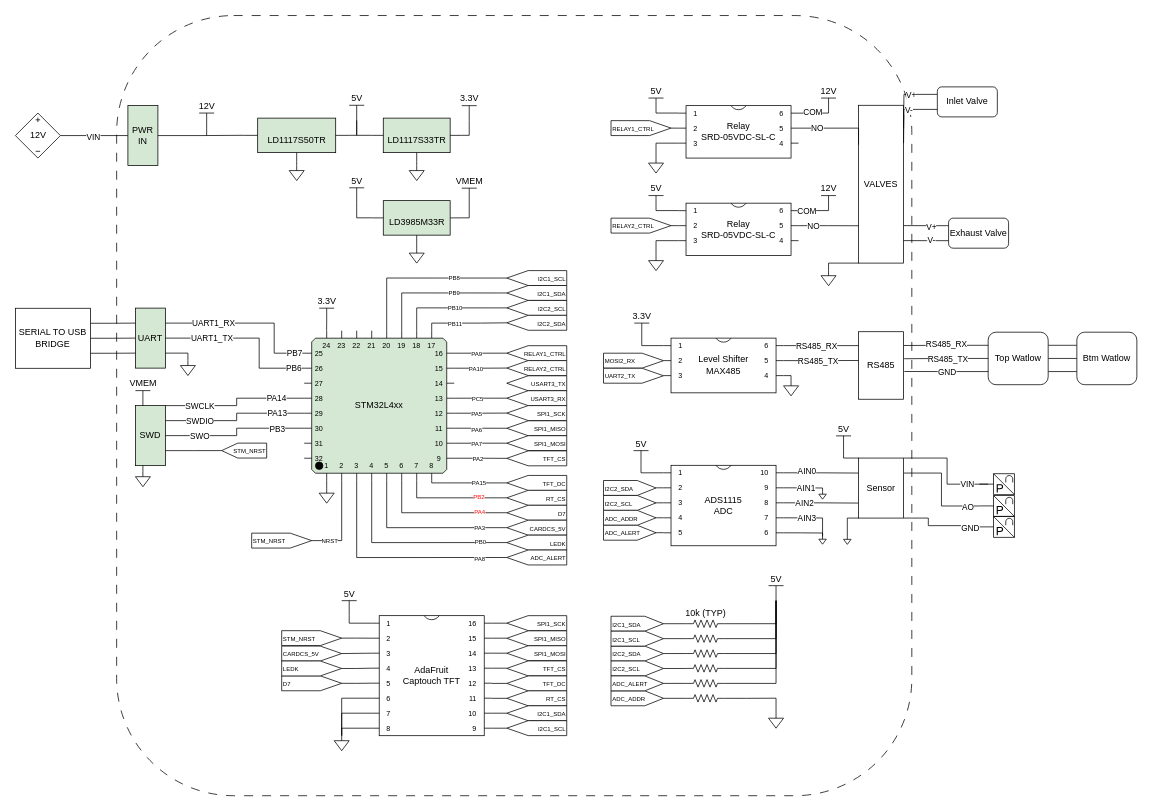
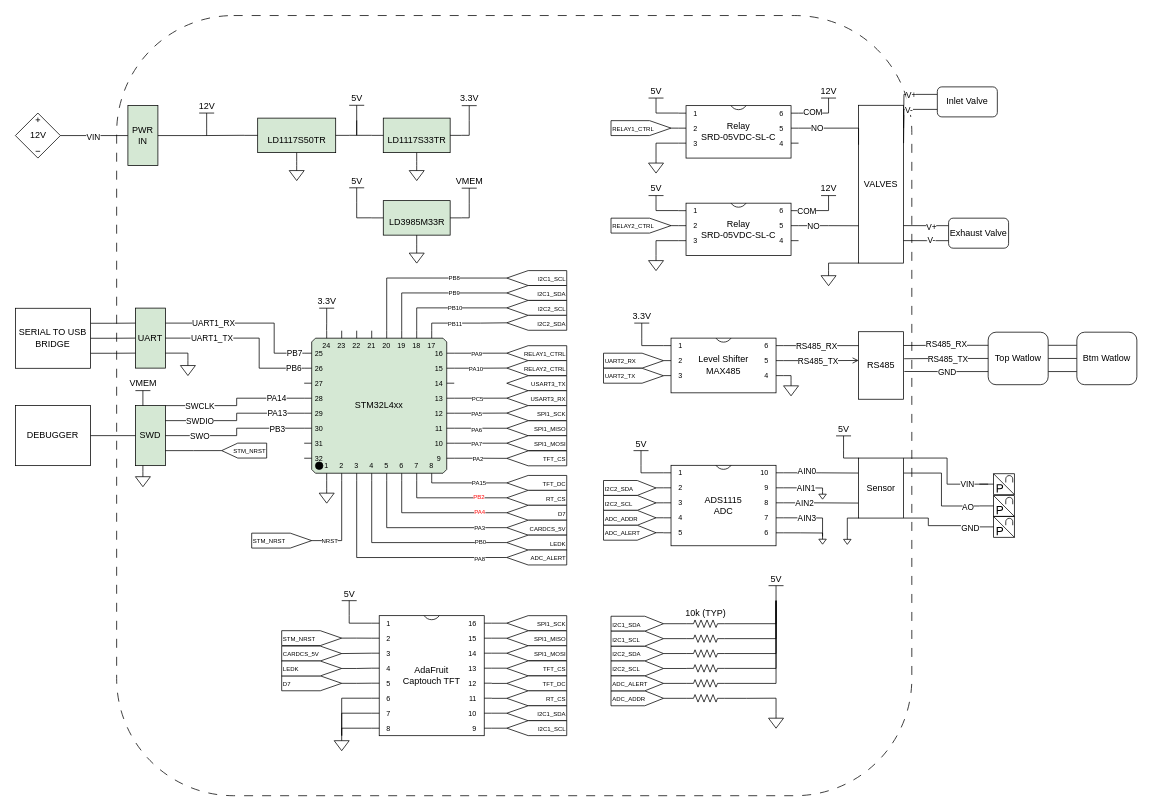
(625, 360) -> (625, 360)
(854, 360) -> (854, 360)
none -> (53, 435)
none -> (112, 435)
